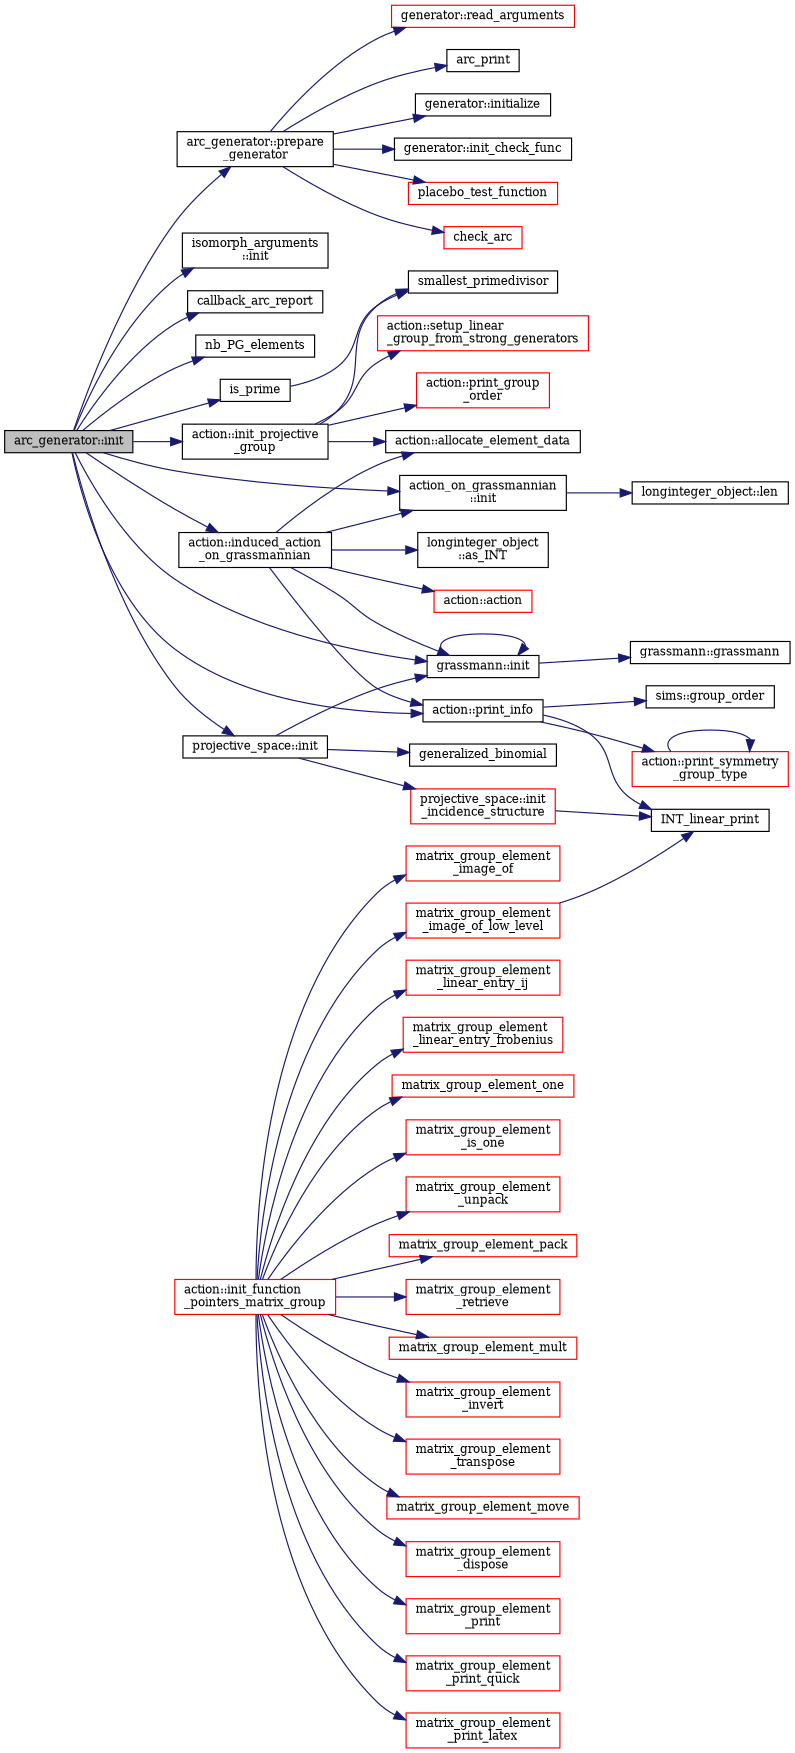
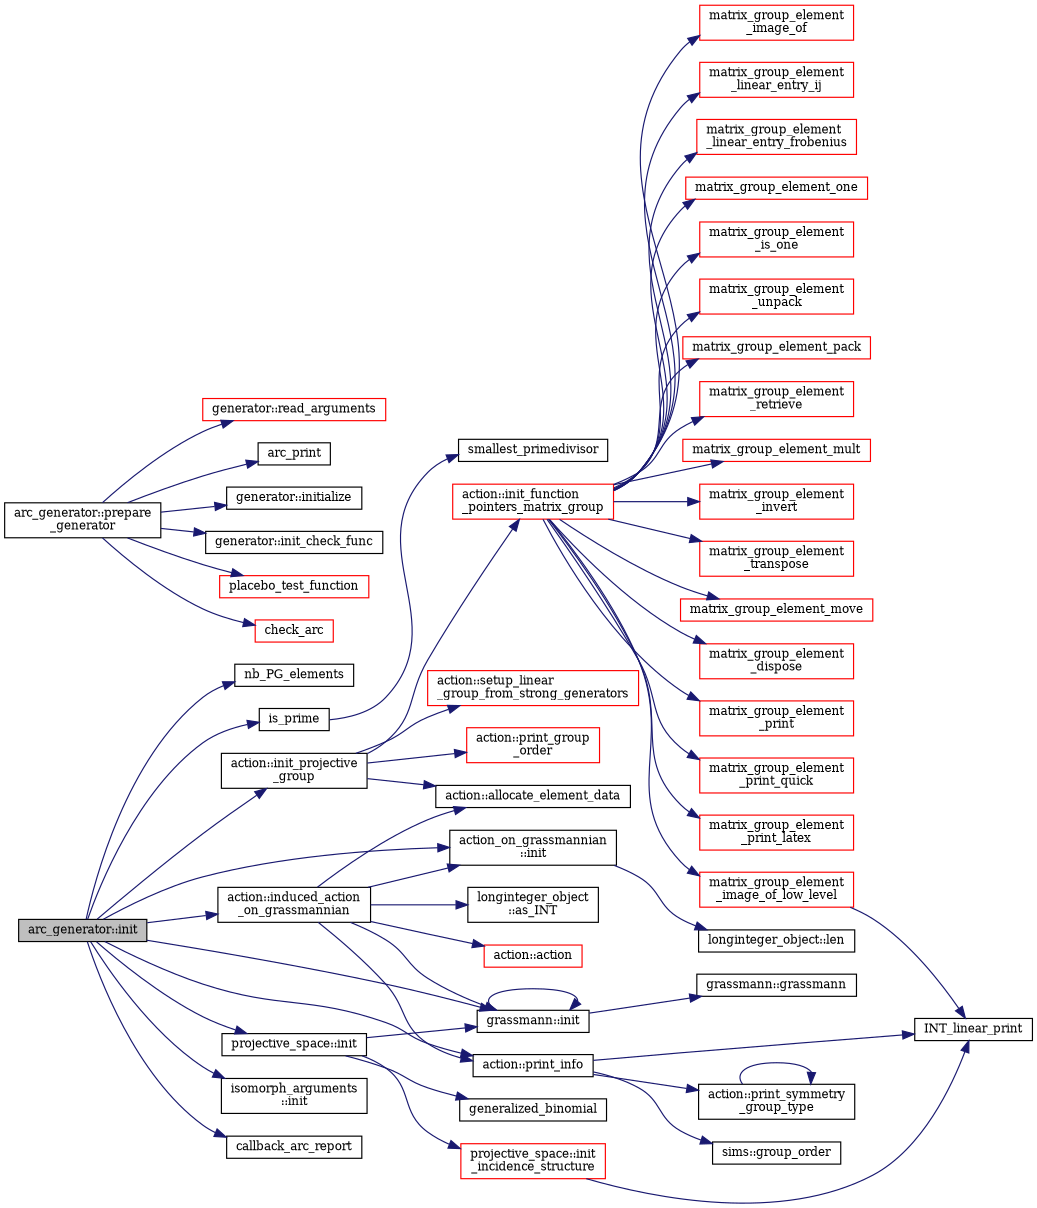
(132, 293) -> none
(356, 357) -> (438, 642)
(710, 769) -> (777, 1102)
